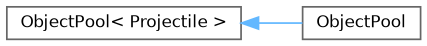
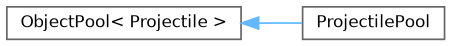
(362, 23) -> (374, 23)
